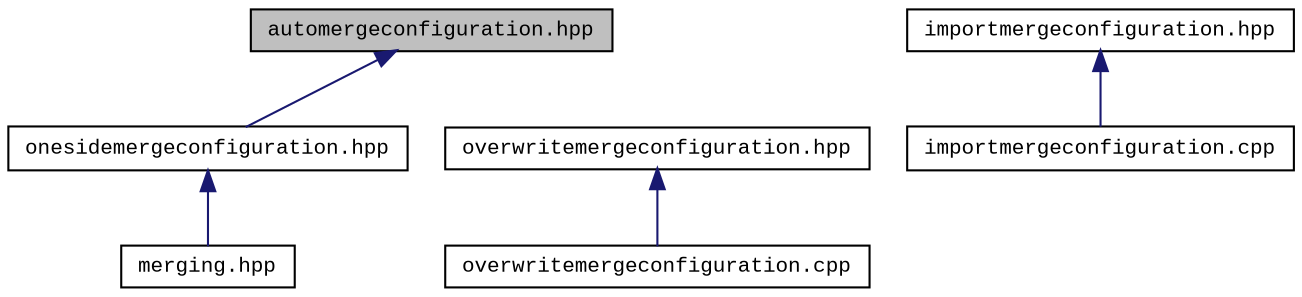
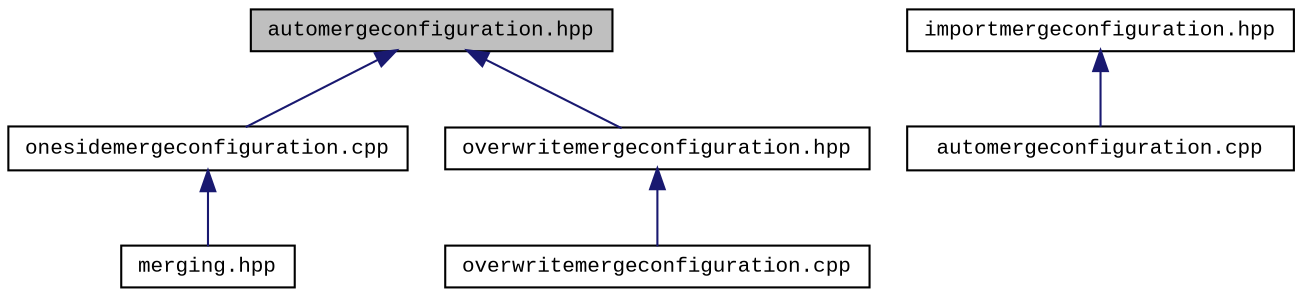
none -> (554, 94)
(208, 148) -> (208, 148)
(1101, 148) -> (1101, 148)
